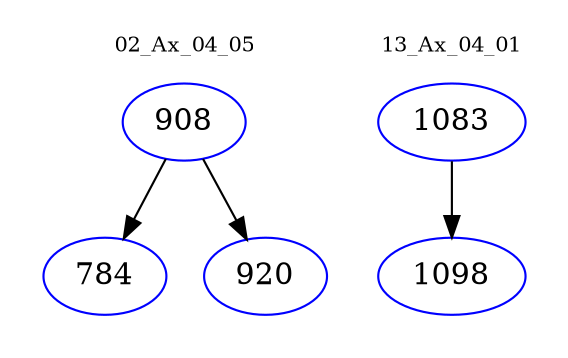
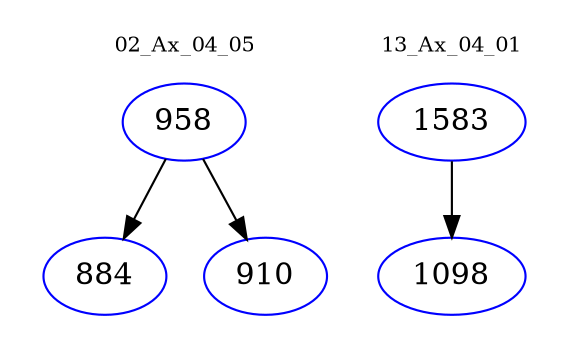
(184, 122) -> (184, 122)
(452, 122) -> (452, 122)
(105, 276) -> (105, 276)
(266, 276) -> (266, 276)
